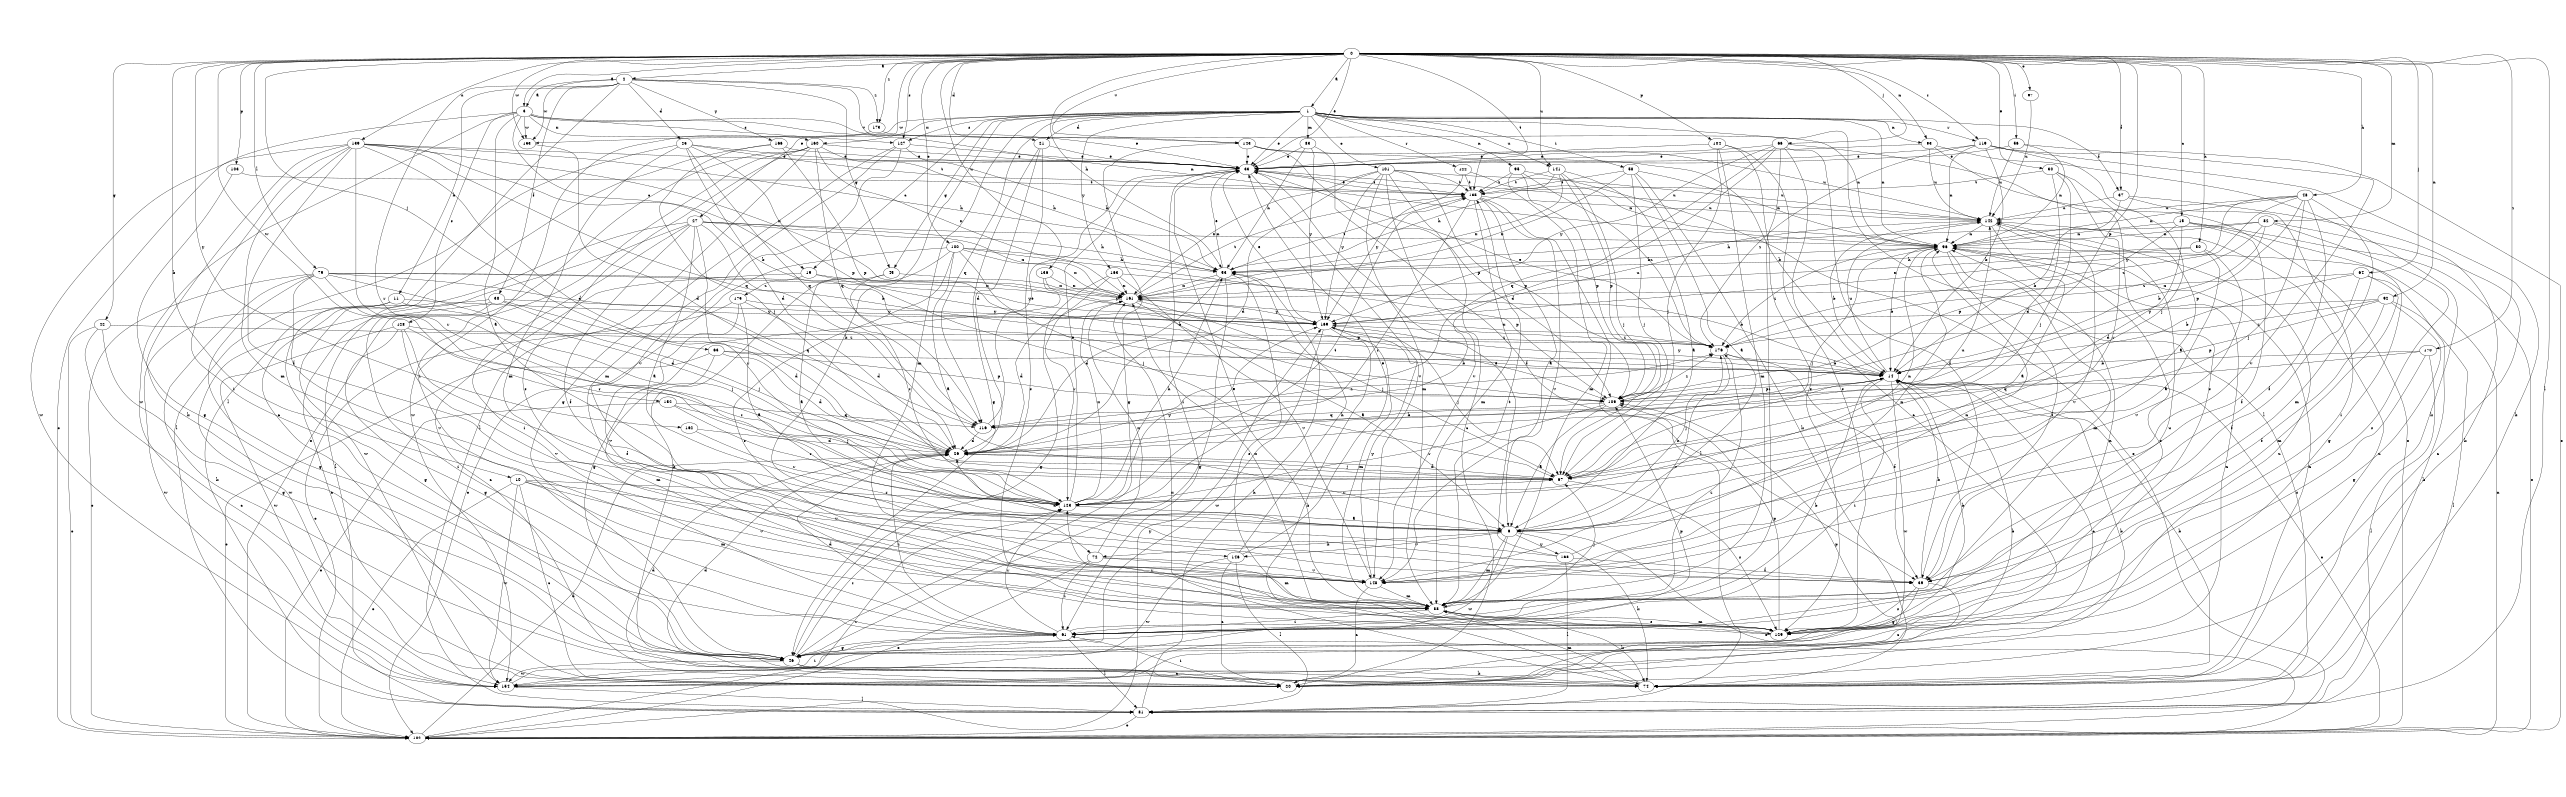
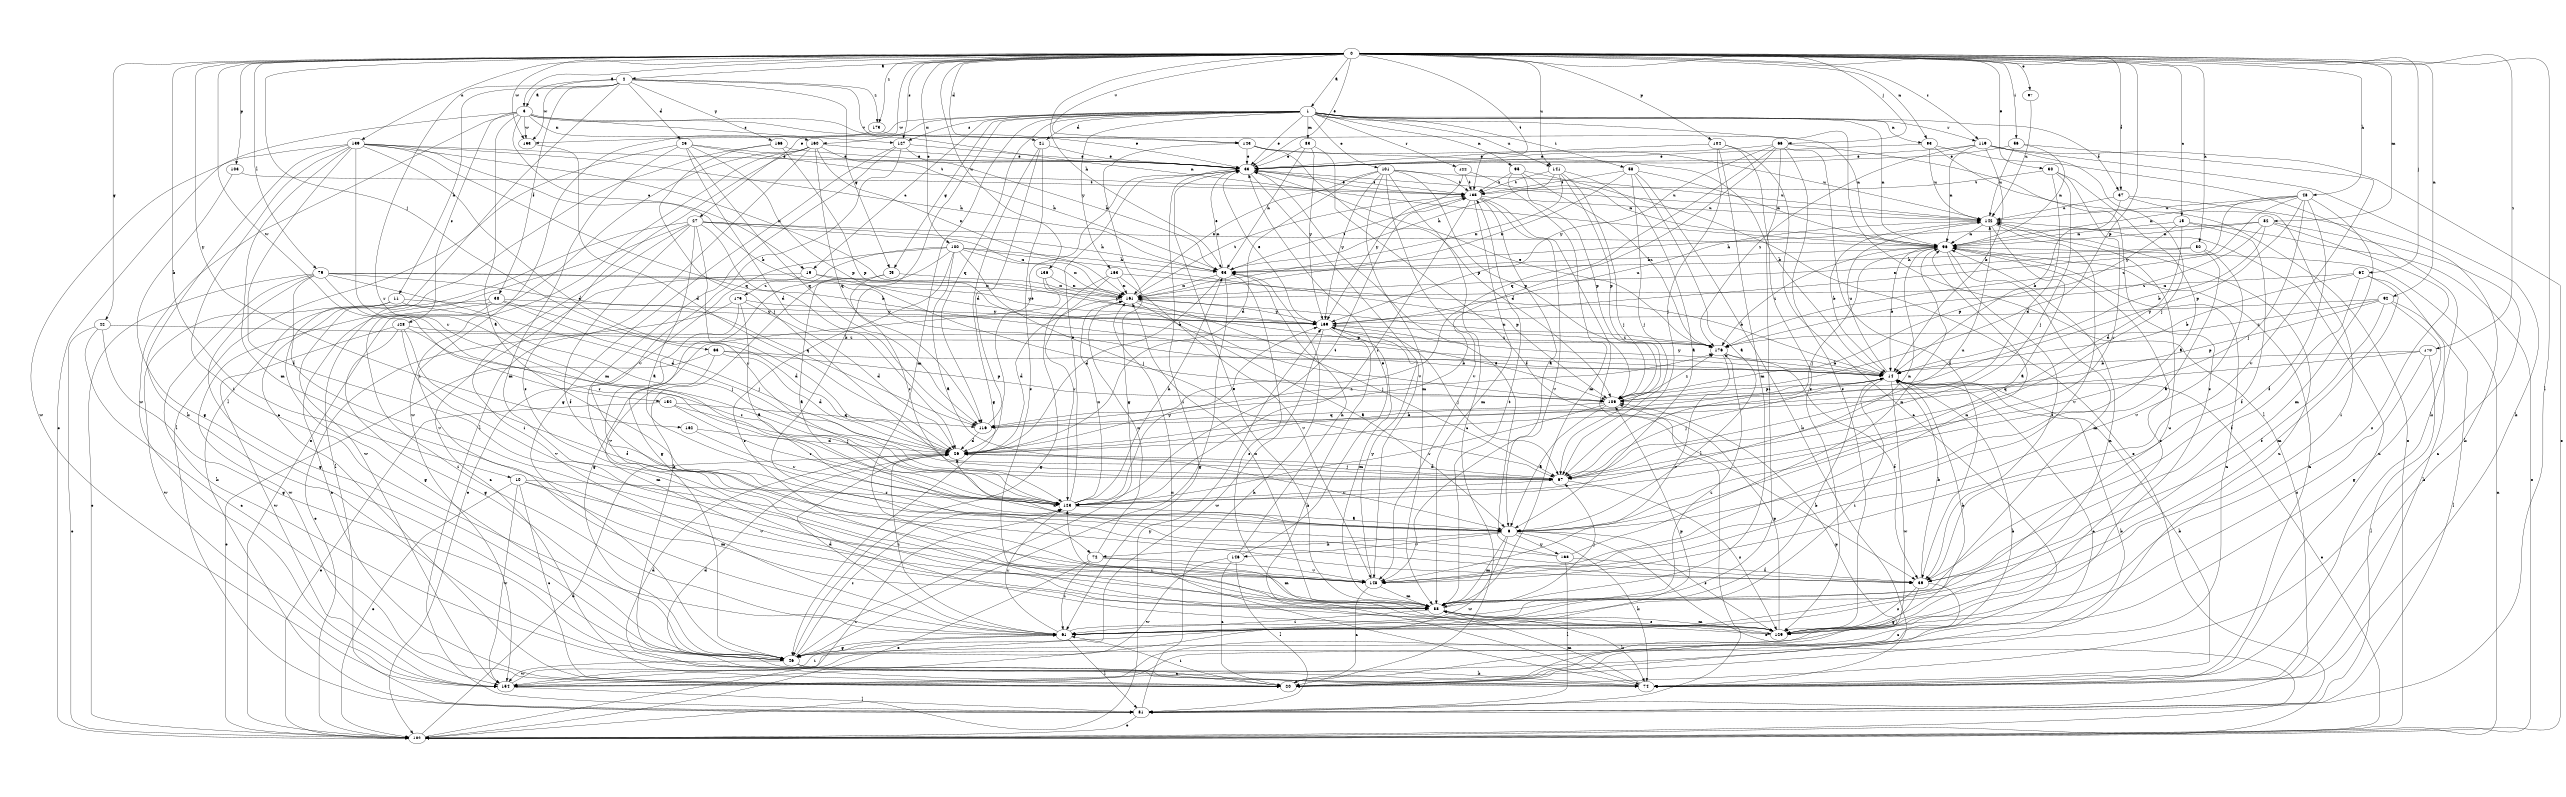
(1643, 475) -> (1655, 550)
(875, 524) -> none
(1841, 634) -> (633, 413)
